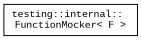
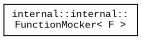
(71, 20) -> (71, 20)
